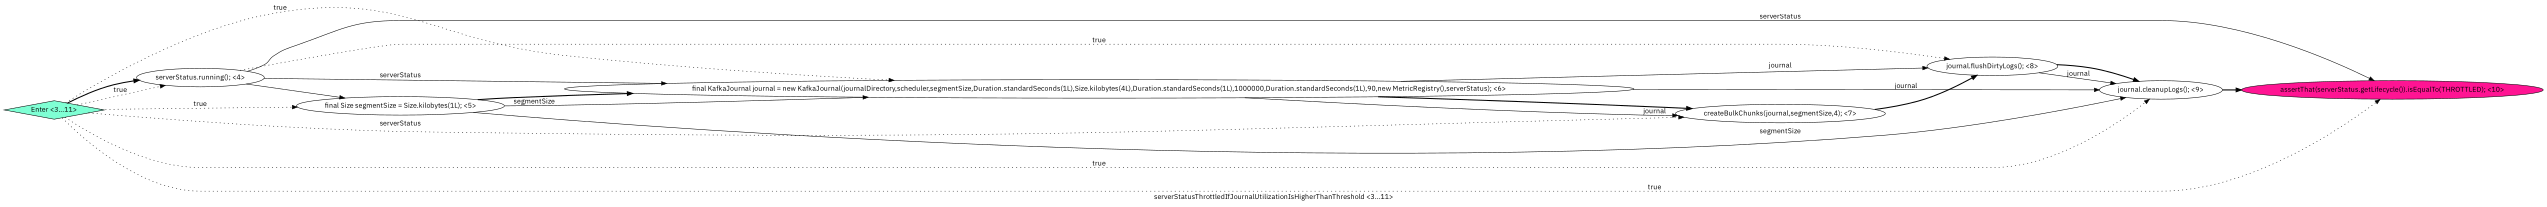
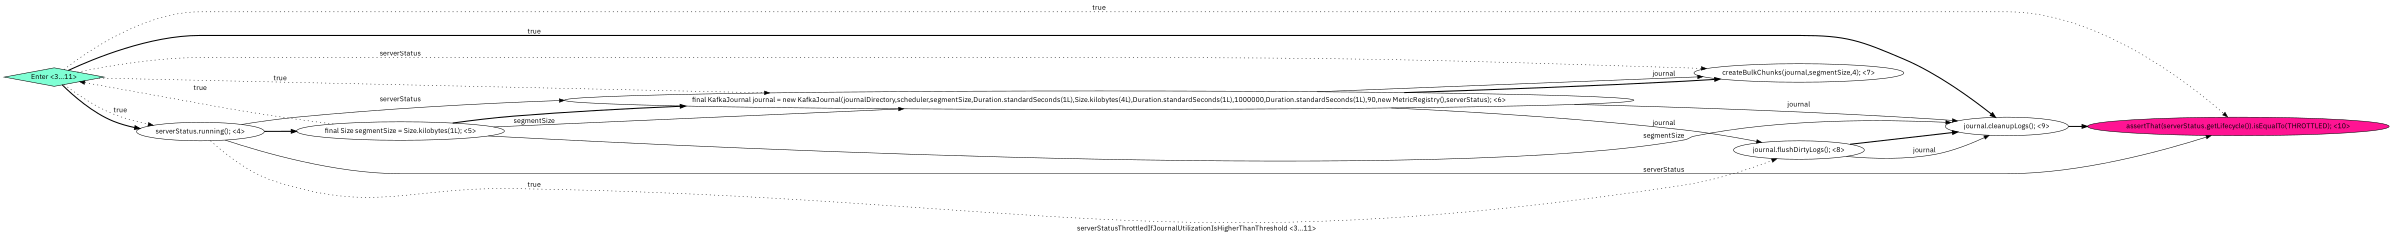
(293, 91) -> (278, 131)
(1925, 99) -> none
(197, 108) -> (209, 105)
(1108, 168) -> (1037, 35)
